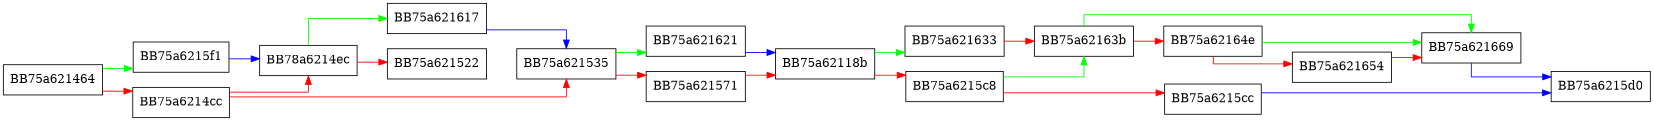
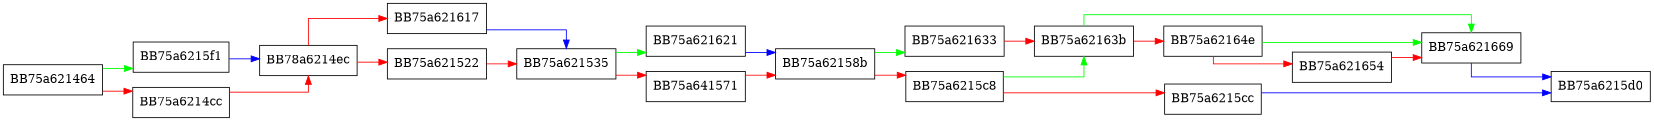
(330, 18) -> (330, 18)
(825, 64) -> (825, 64)
(696, 87) -> (696, 87)
(403, 97) -> (497, 64)
